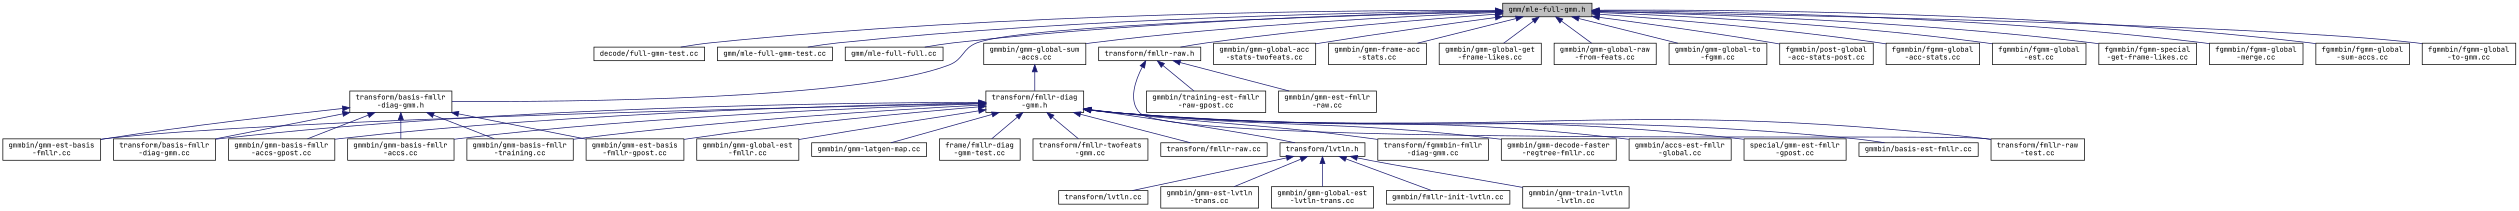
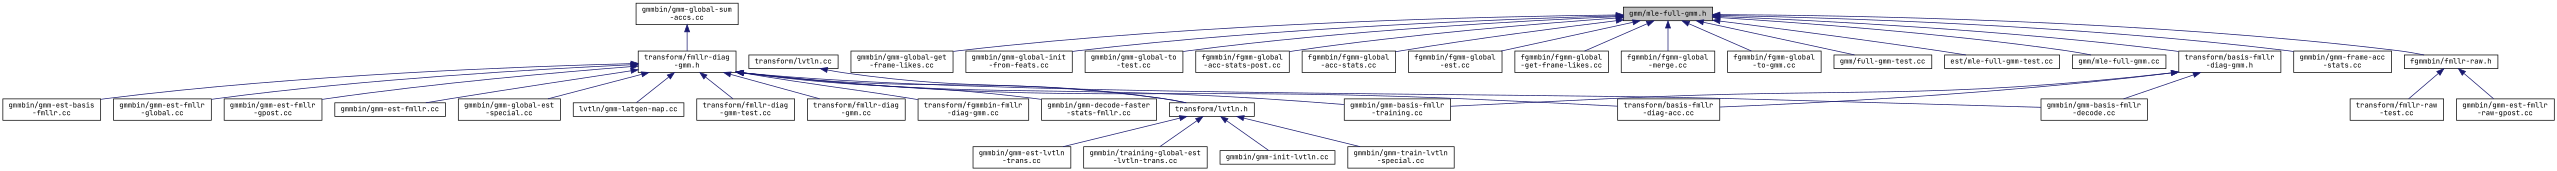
(1290, 24) -> none
(649, 54) -> (1883, 62)
(775, 54) -> (2002, 62)
(894, 54) -> (2119, 62)
(1150, 54) -> (2451, 62)
(1265, 54) -> none
(1605, 54) -> (1019, 62)
(1718, 54) -> (1134, 62)
(1826, 54) -> (1243, 62)
(2148, 54) -> (1562, 62)
(2363, 54) -> none
(1206, 102) -> (2505, 110)
(1327, 102) -> none
(1609, 120) -> none
(221, 123) -> none
(165, 150) -> (1669, 110)
(282, 150) -> none
(401, 150) -> (2094, 110)
(635, 150) -> none
(748, 150) -> (509, 110)
(869, 150) -> (629, 110)
(980, 150) -> (746, 110)
(1090, 150) -> (856, 110)
(1214, 150) -> none
(1559, 150) -> (1099, 110)
(1680, 150) -> (162, 110)
(1795, 150) -> (273, 110)
(1919, 150) -> (390, 110)
(1209, 174) -> (1007, 86)
(1322, 197) -> (1145, 157)
(1448, 197) -> (1278, 157)
(1576, 197) -> (1401, 157)
